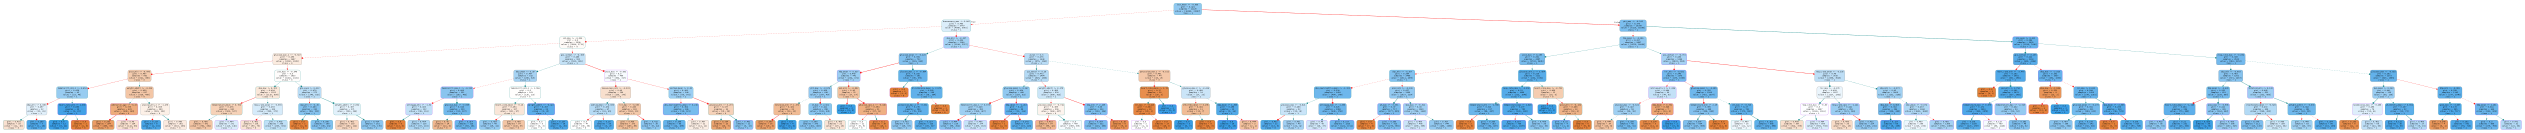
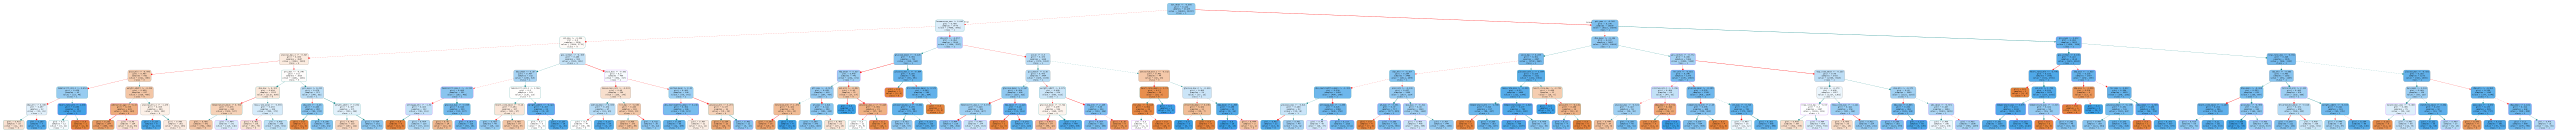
(59, 125) -> (59, 125)
(1070, 125) -> (1070, 125)
none -> (1892, 125)
(1995, 125) -> (2020, 125)
none -> (2044, 125)
